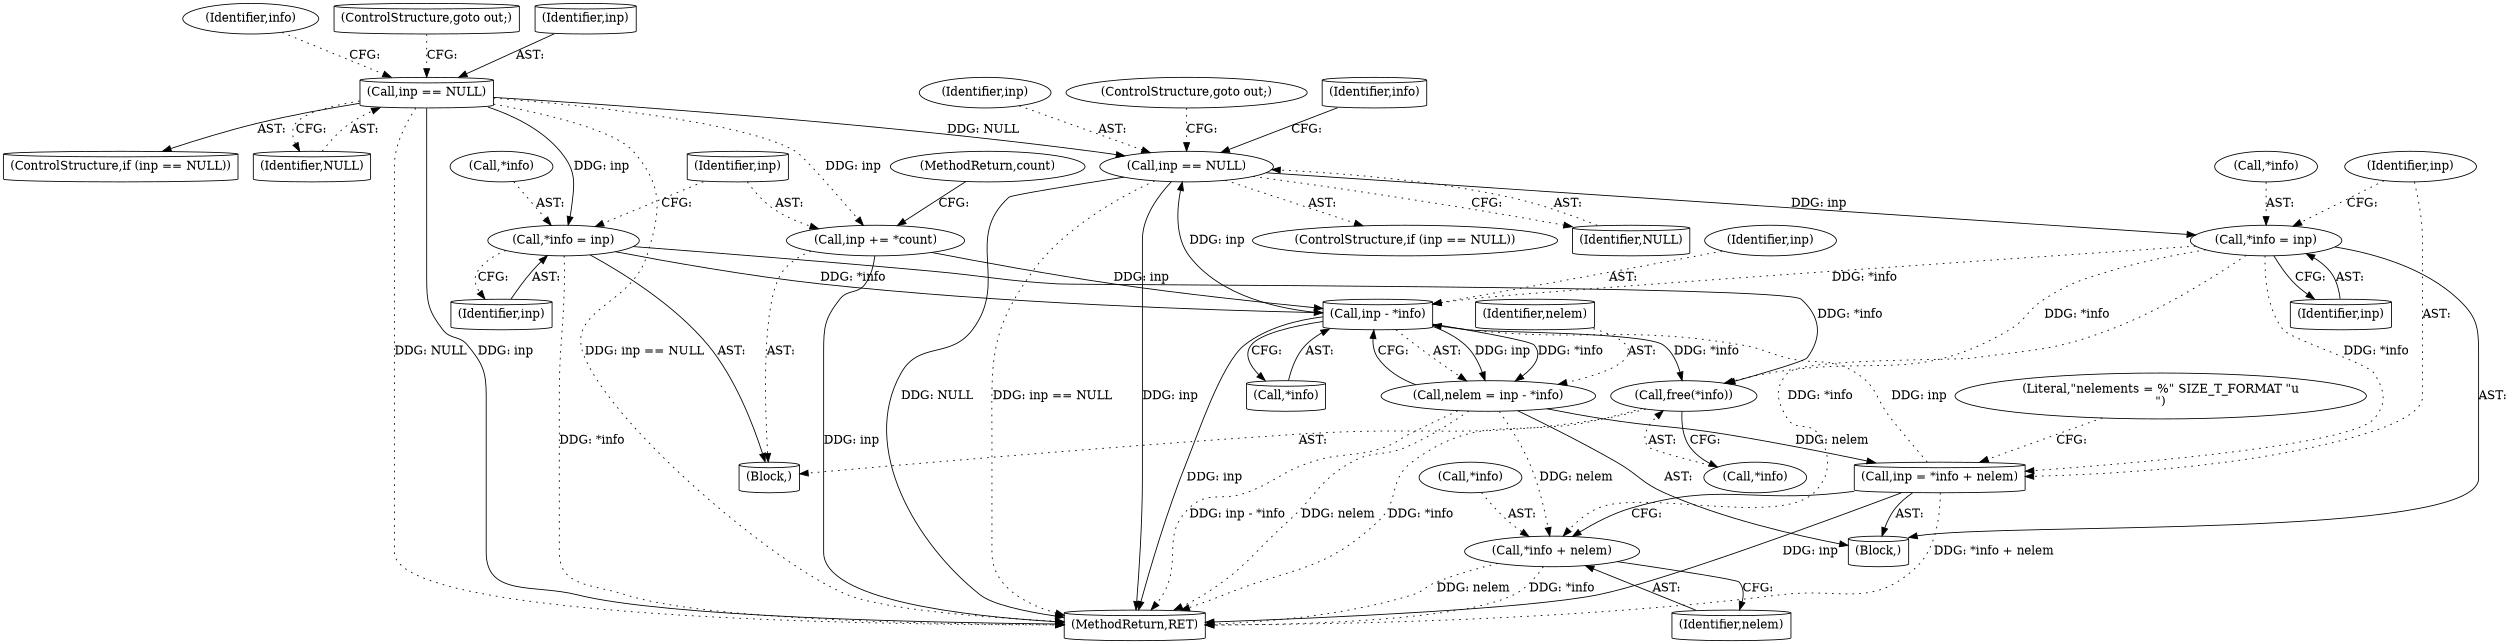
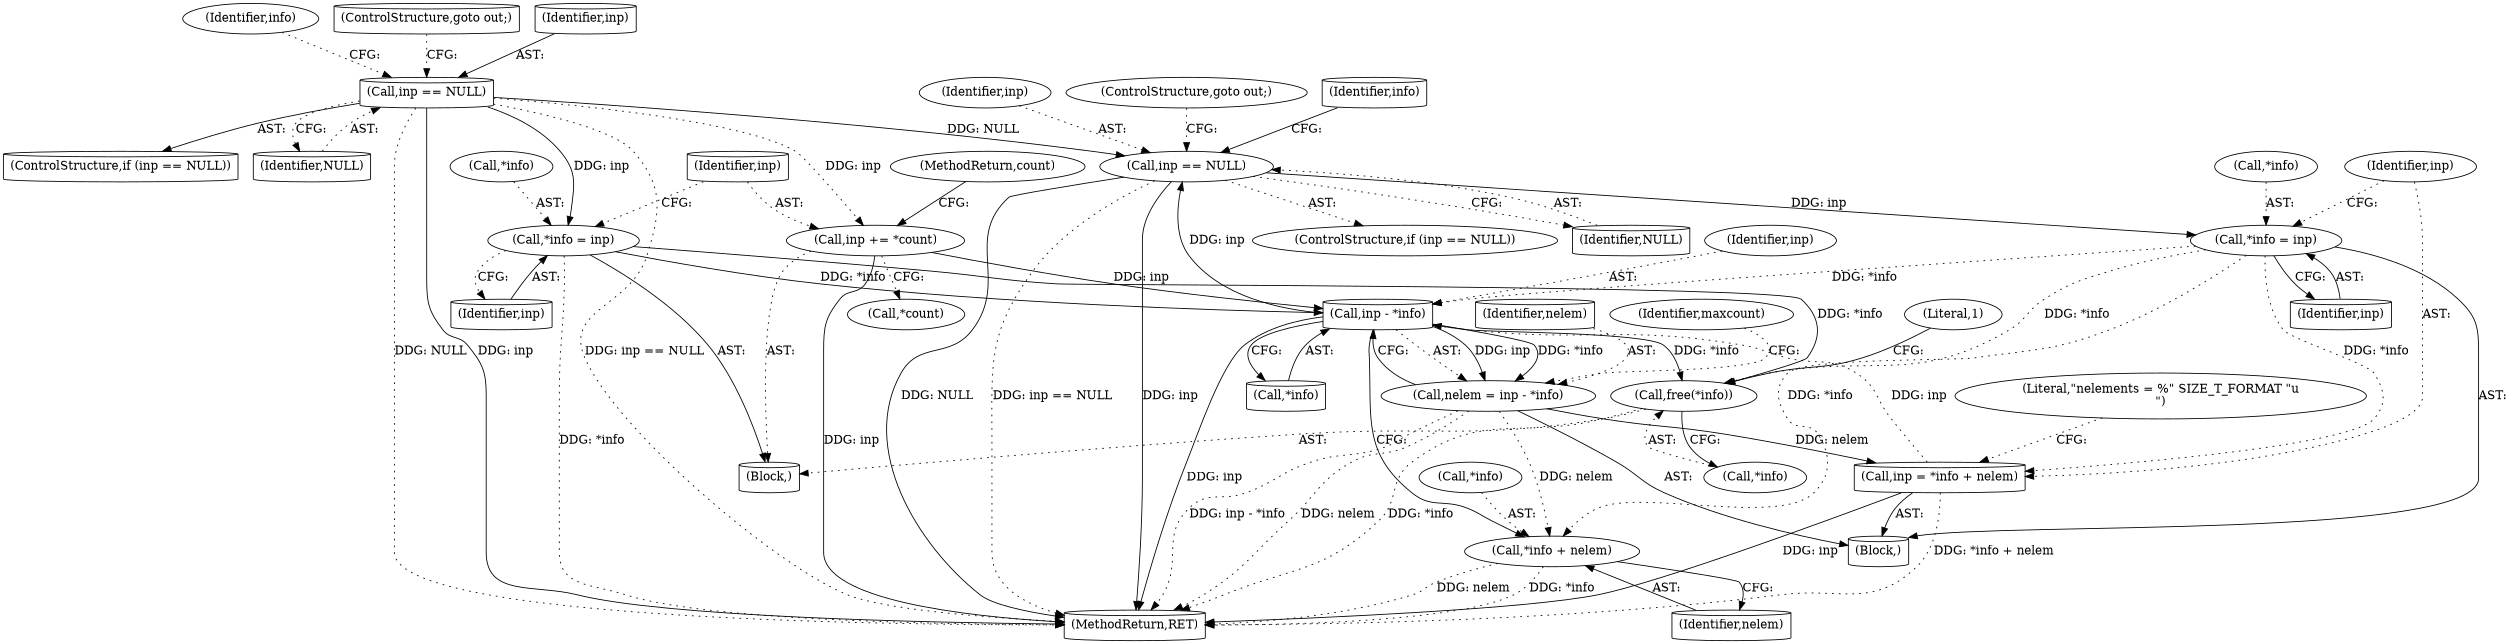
none -> (906, 315)
none -> (1702, 315)
none -> (1953, 315)
(1714, 494) -> (1390, 470)
